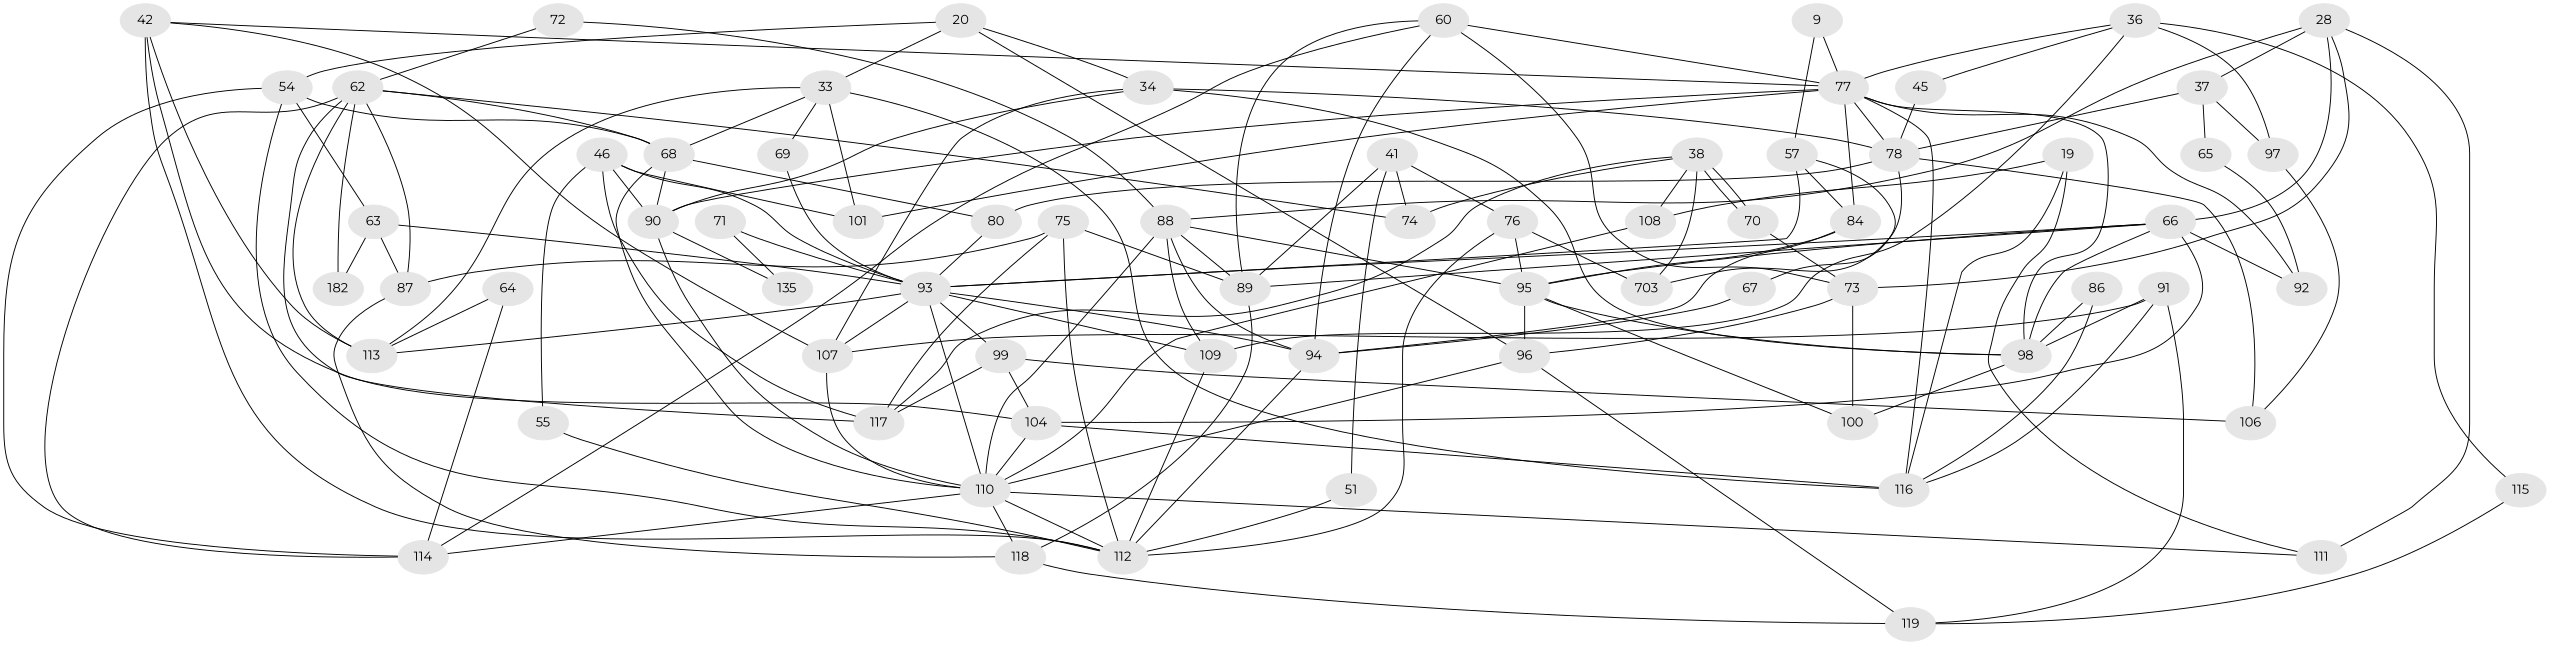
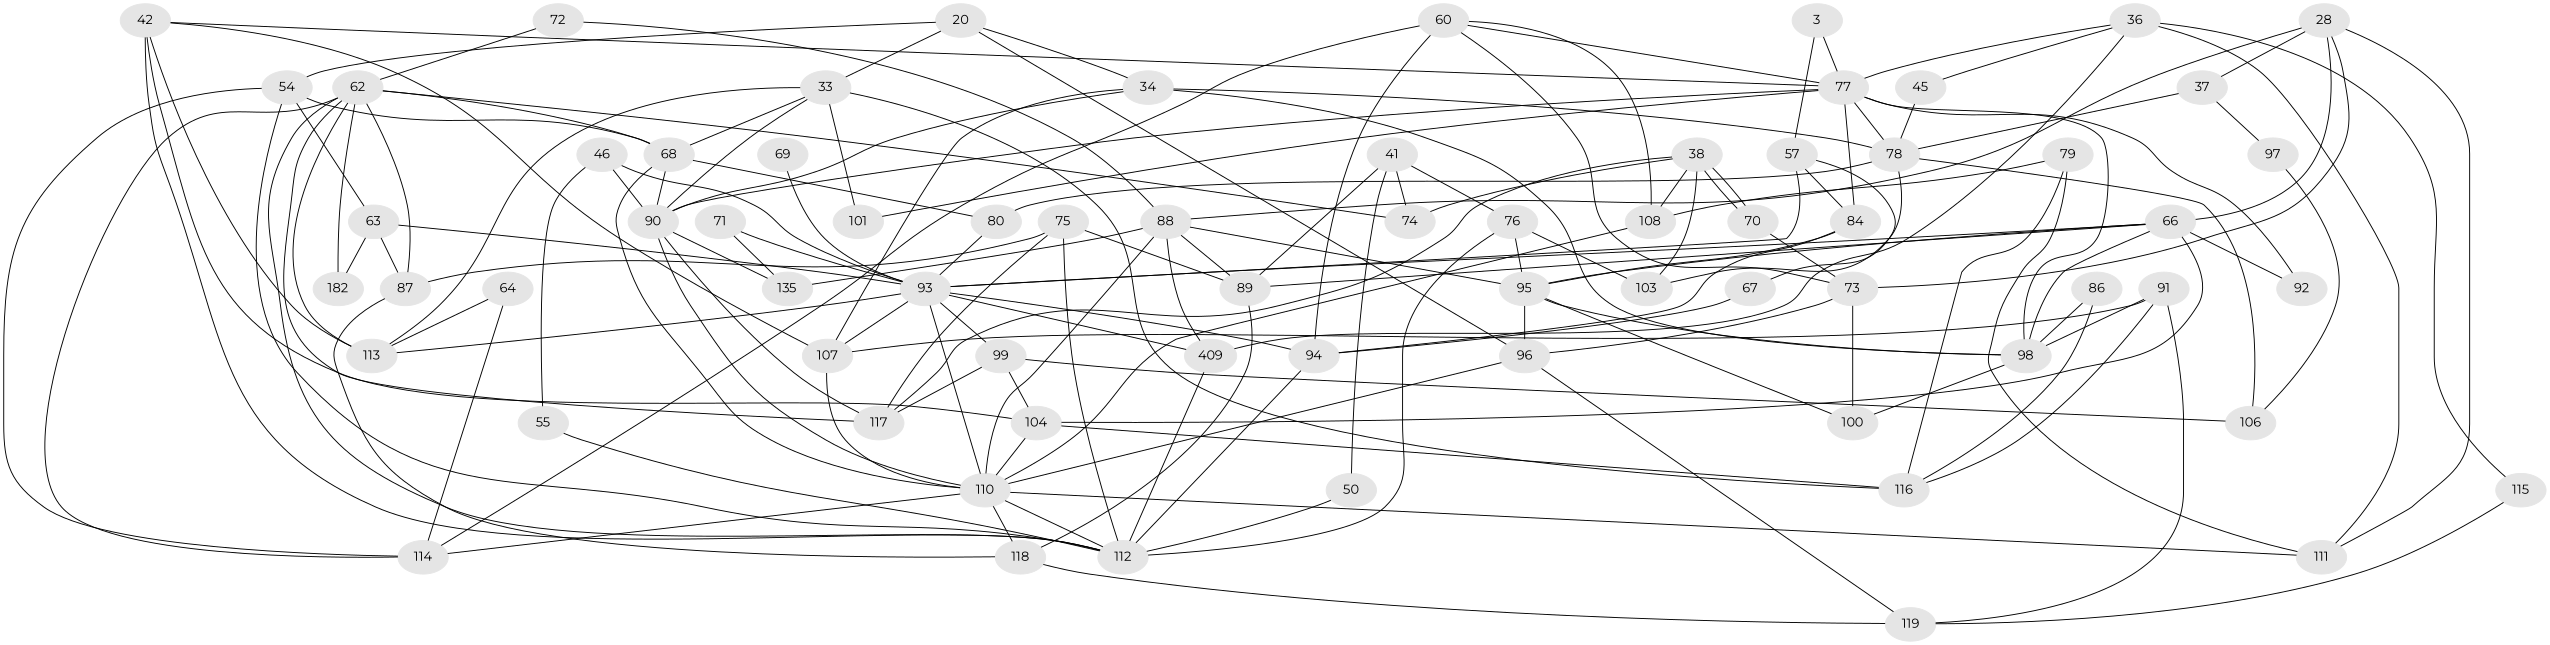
(1817, 21) -> (1817, 21)
(2228, 63) -> (2381, 243)
(1265, 86) -> (1608, 67)
(804, 121) -> (734, 150)
(2068, 155) -> (2068, 155)
(2206, 155) -> none
(754, 198) -> none
(1929, 268) -> none
(1647, 289) -> (1647, 289)
(1213, 307) -> (978, 259)
(692, 330) -> (752, 336)
(1211, 356) -> (1211, 356)
(1351, 490) -> (1351, 490)
none -> (545, 528)
